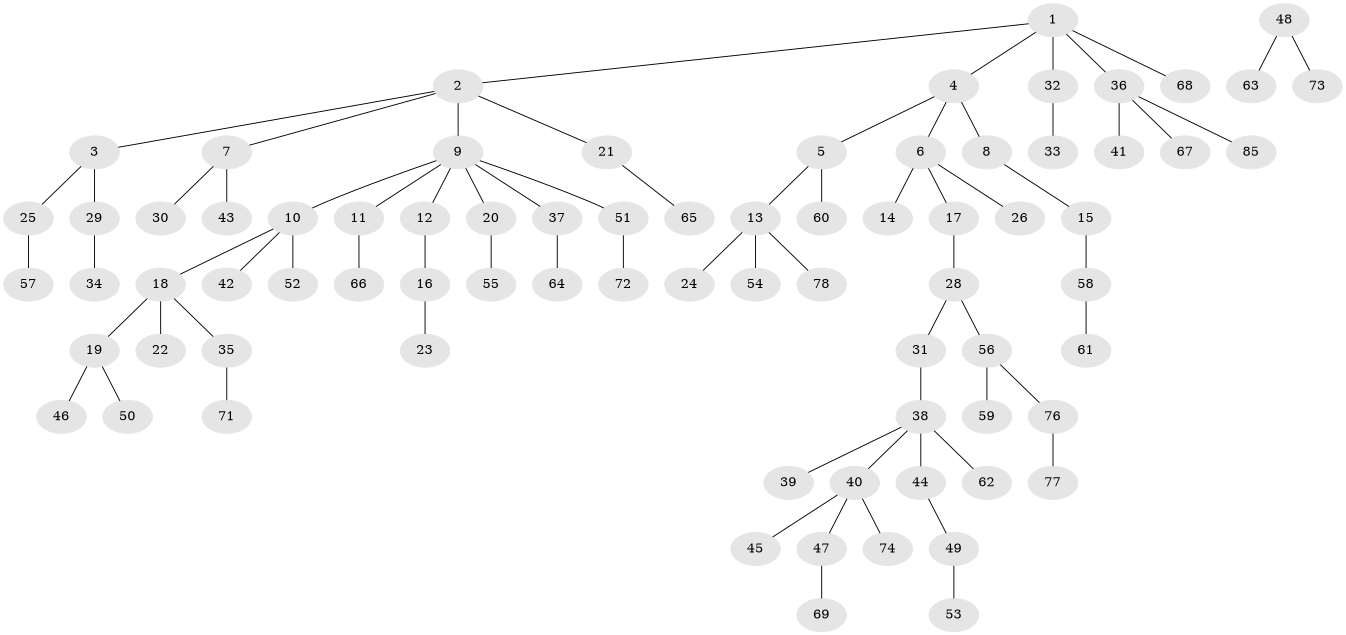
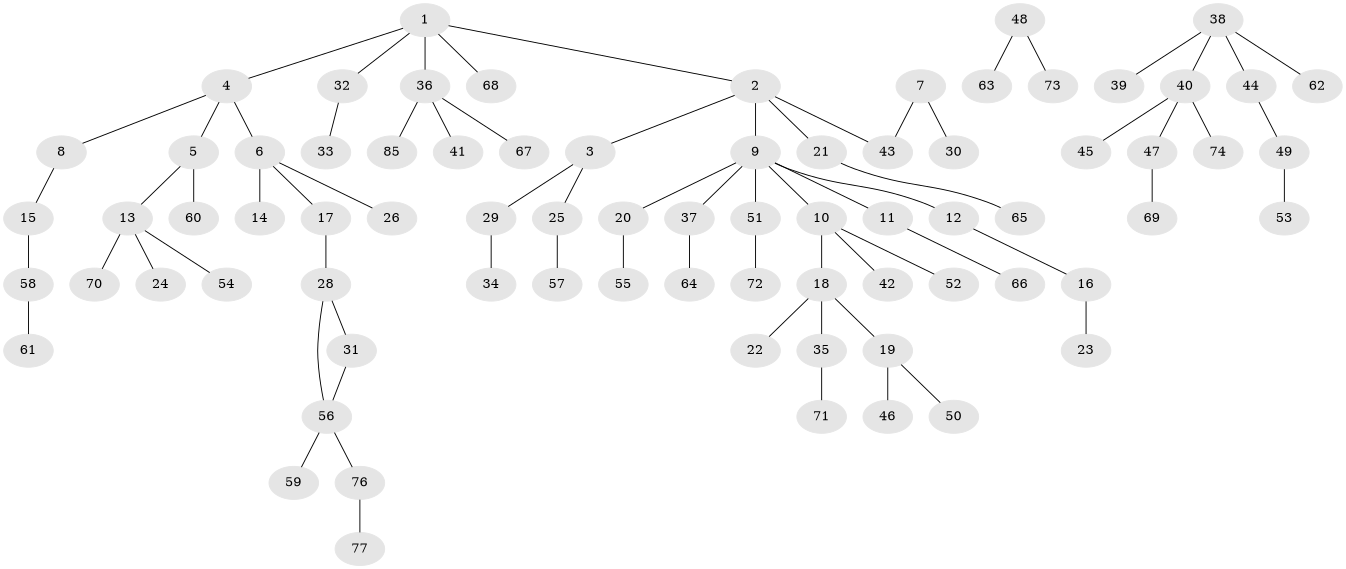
(342, 119) -> (822, 119)
(822, 285) -> (95, 285)
(921, 384) -> (339, 384)
